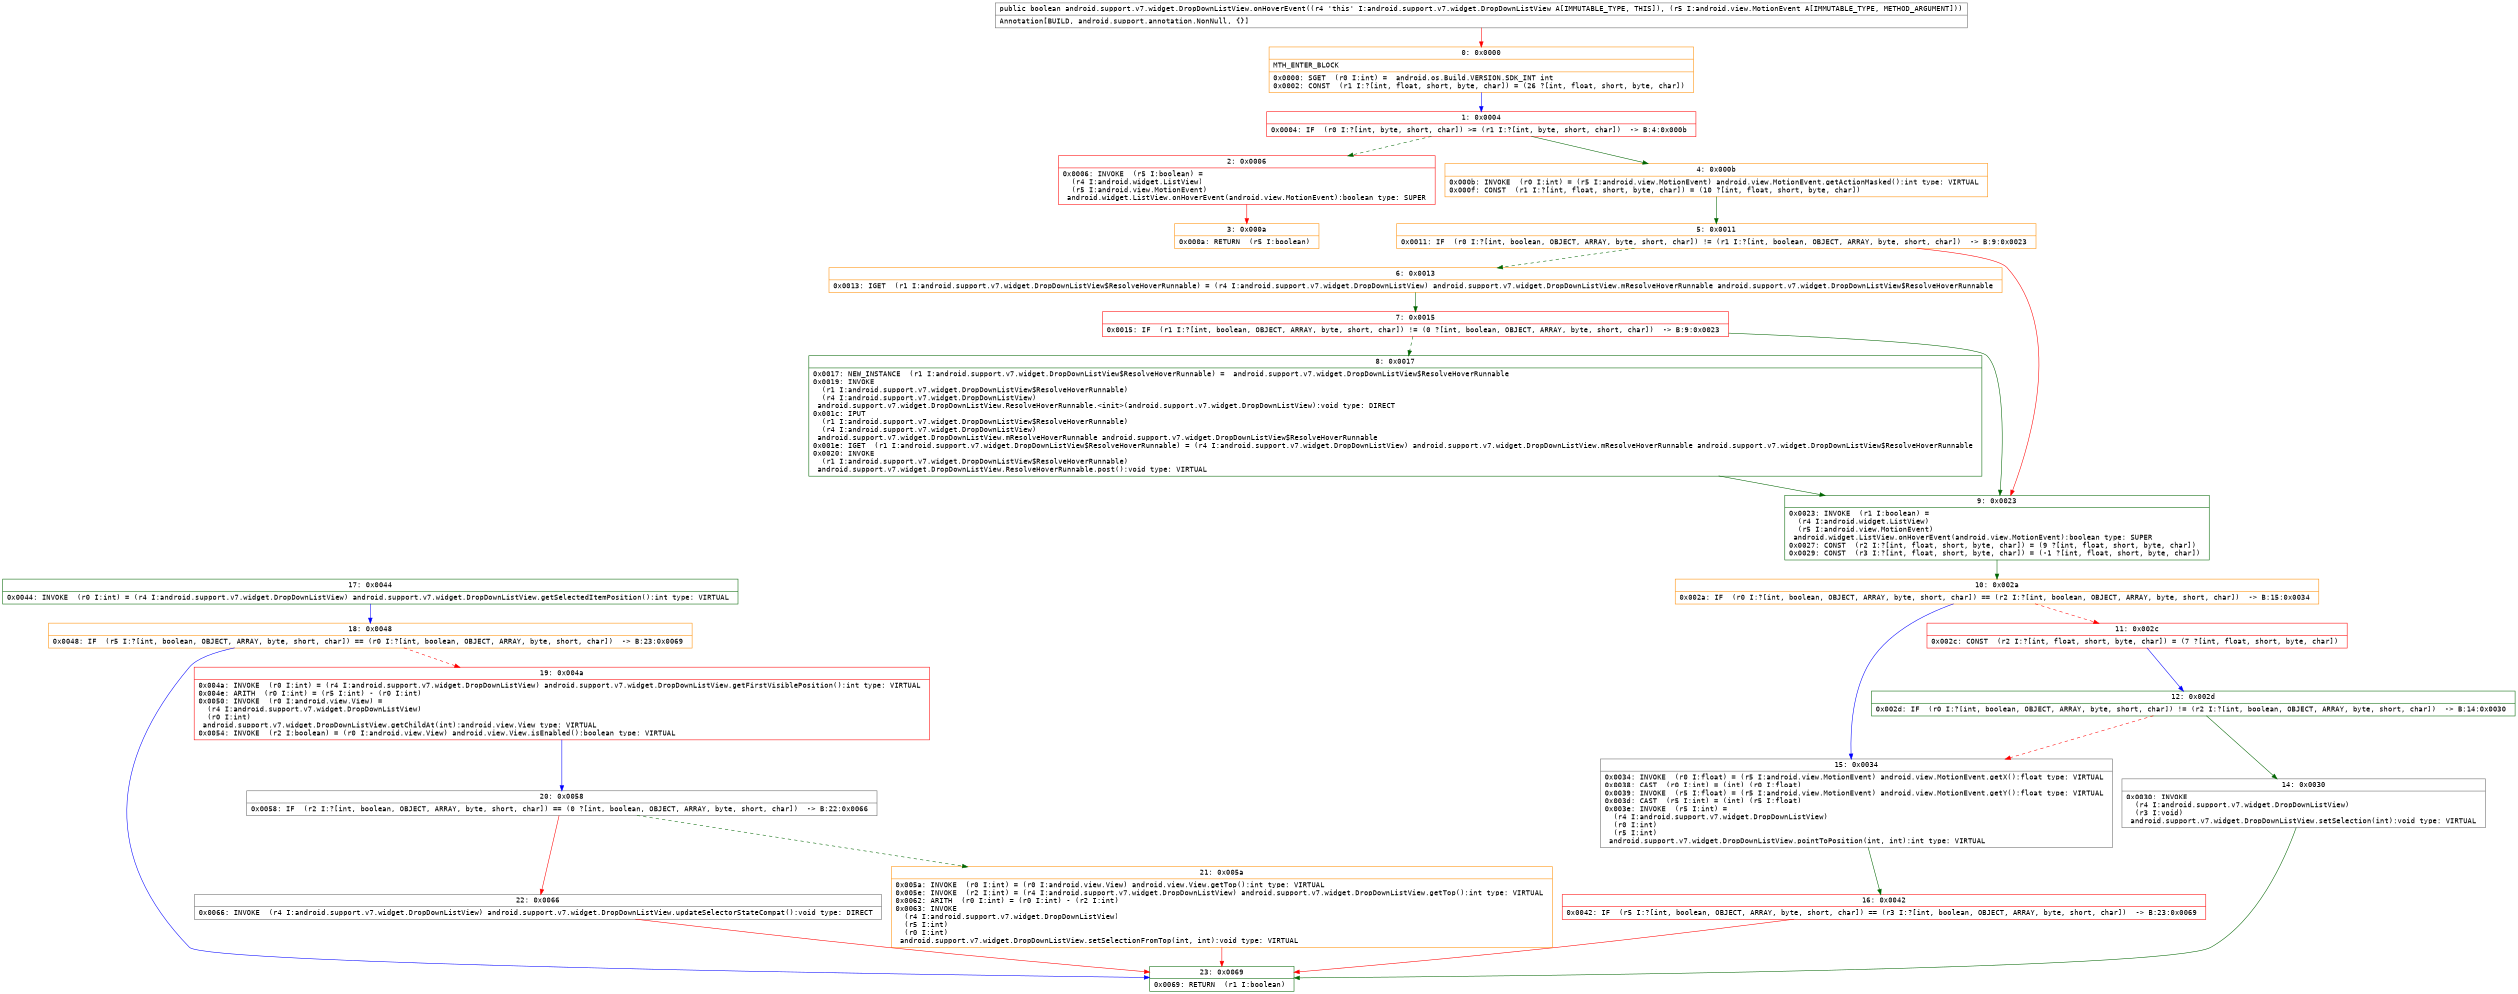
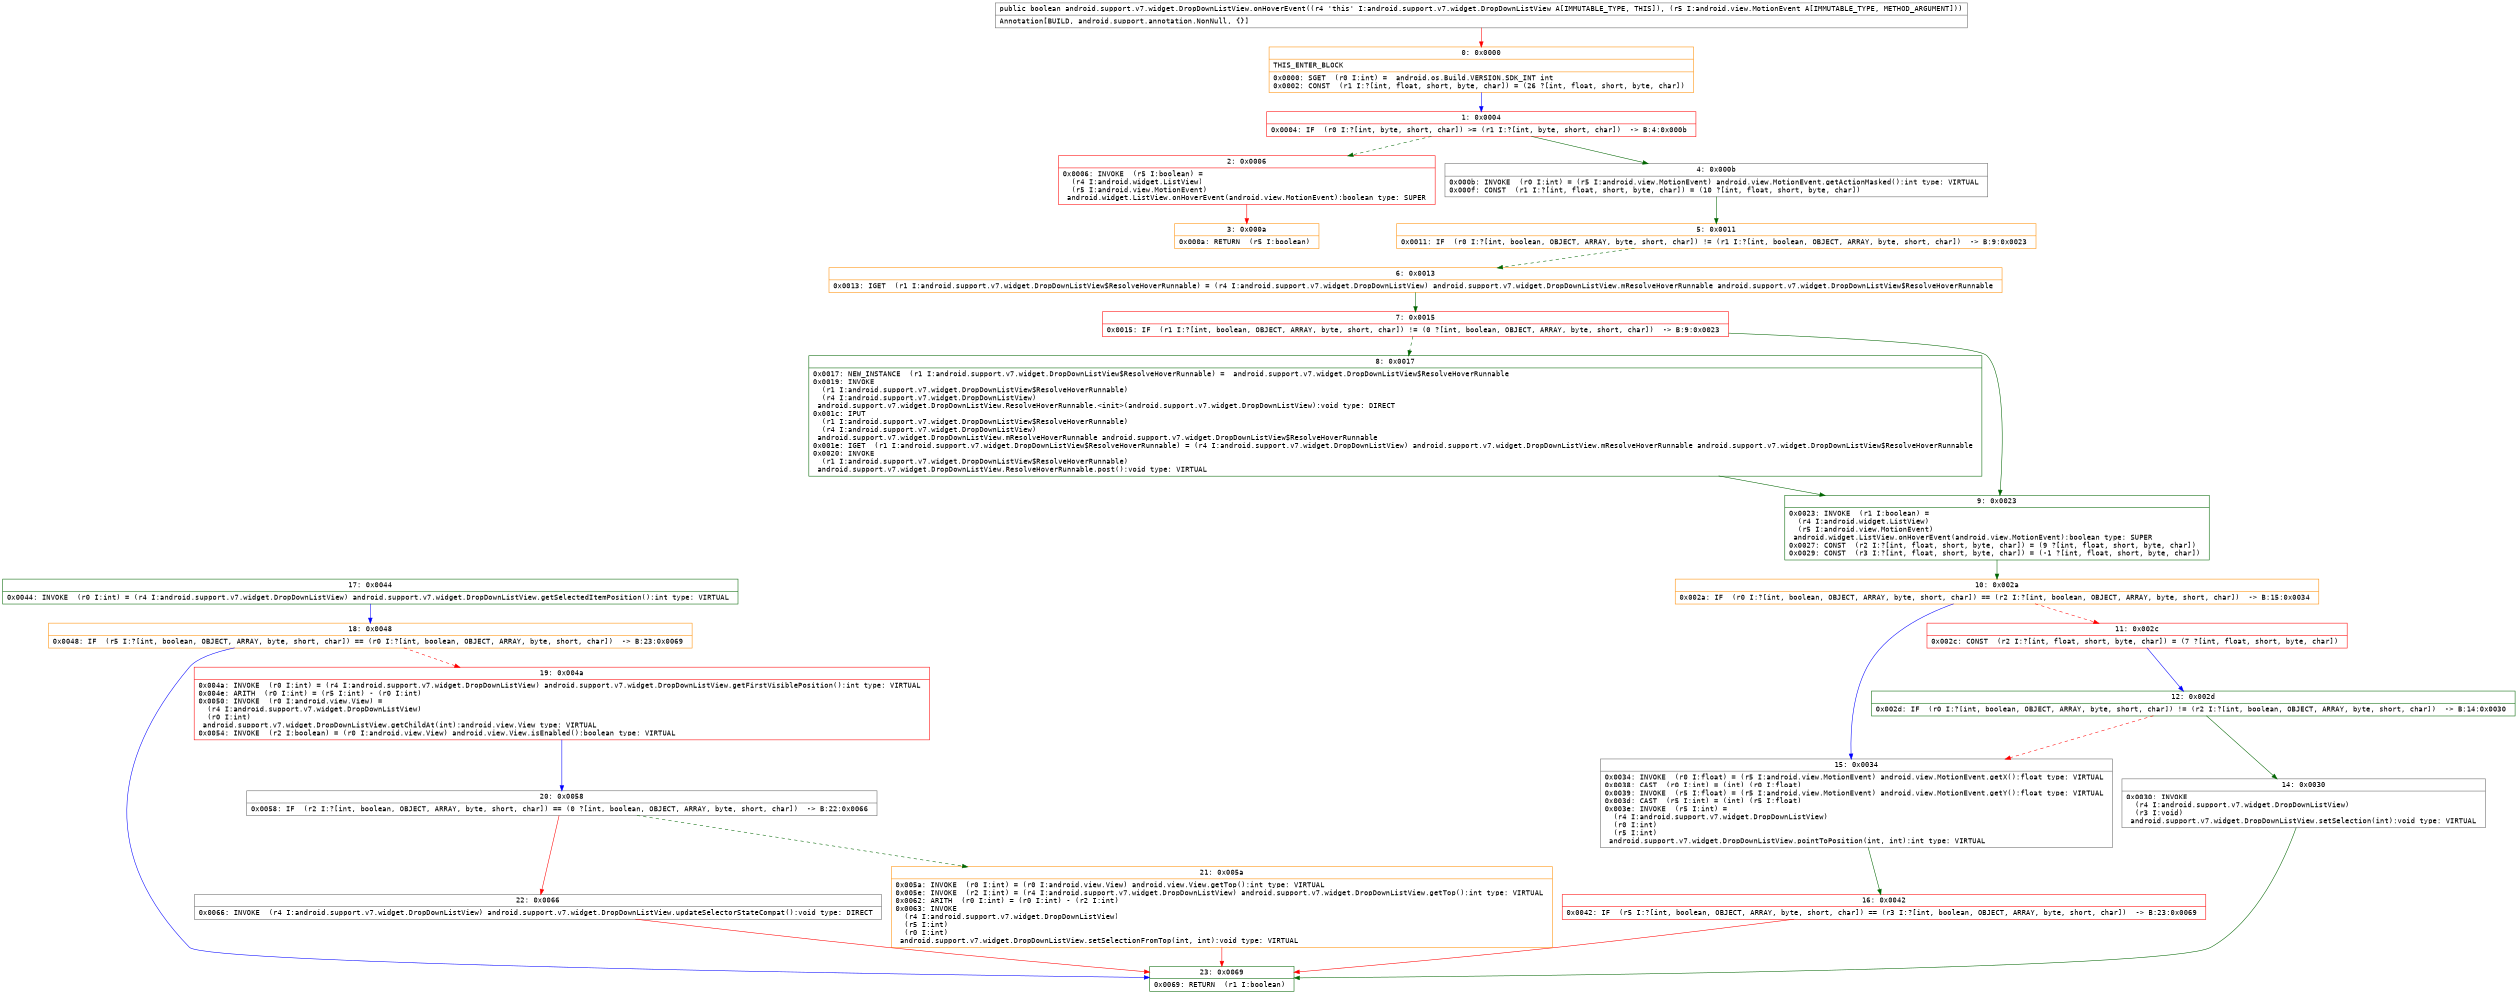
(1306, 65) -> (1309, 65)
(1716, 180) -> (1716, 180)
(2036, 331) -> none
